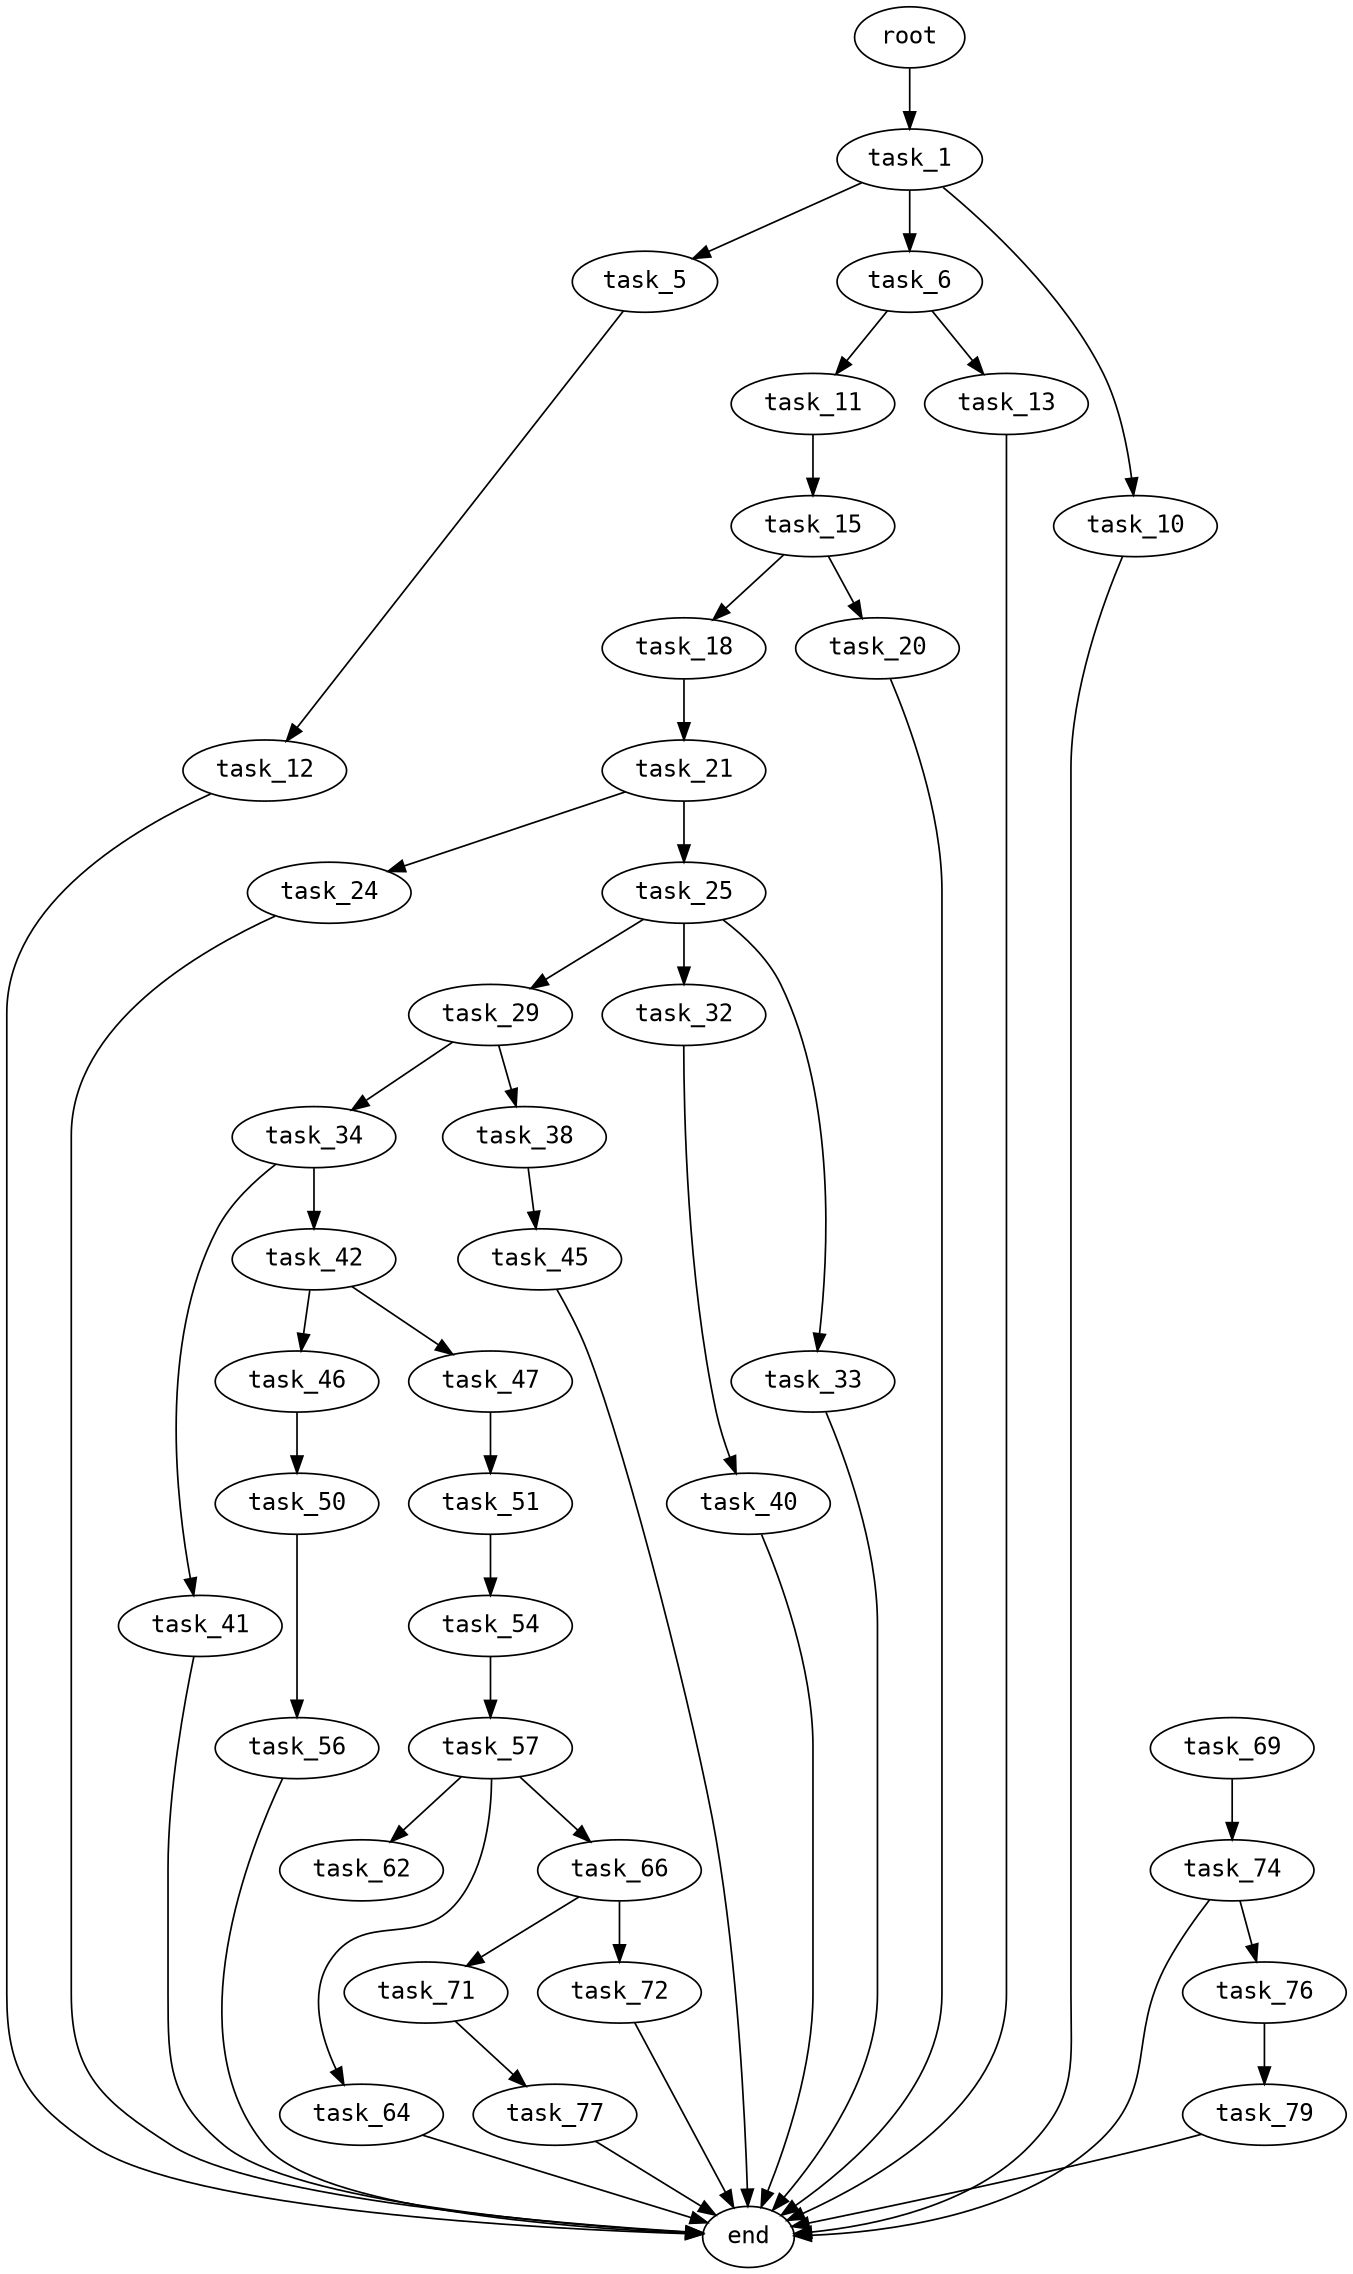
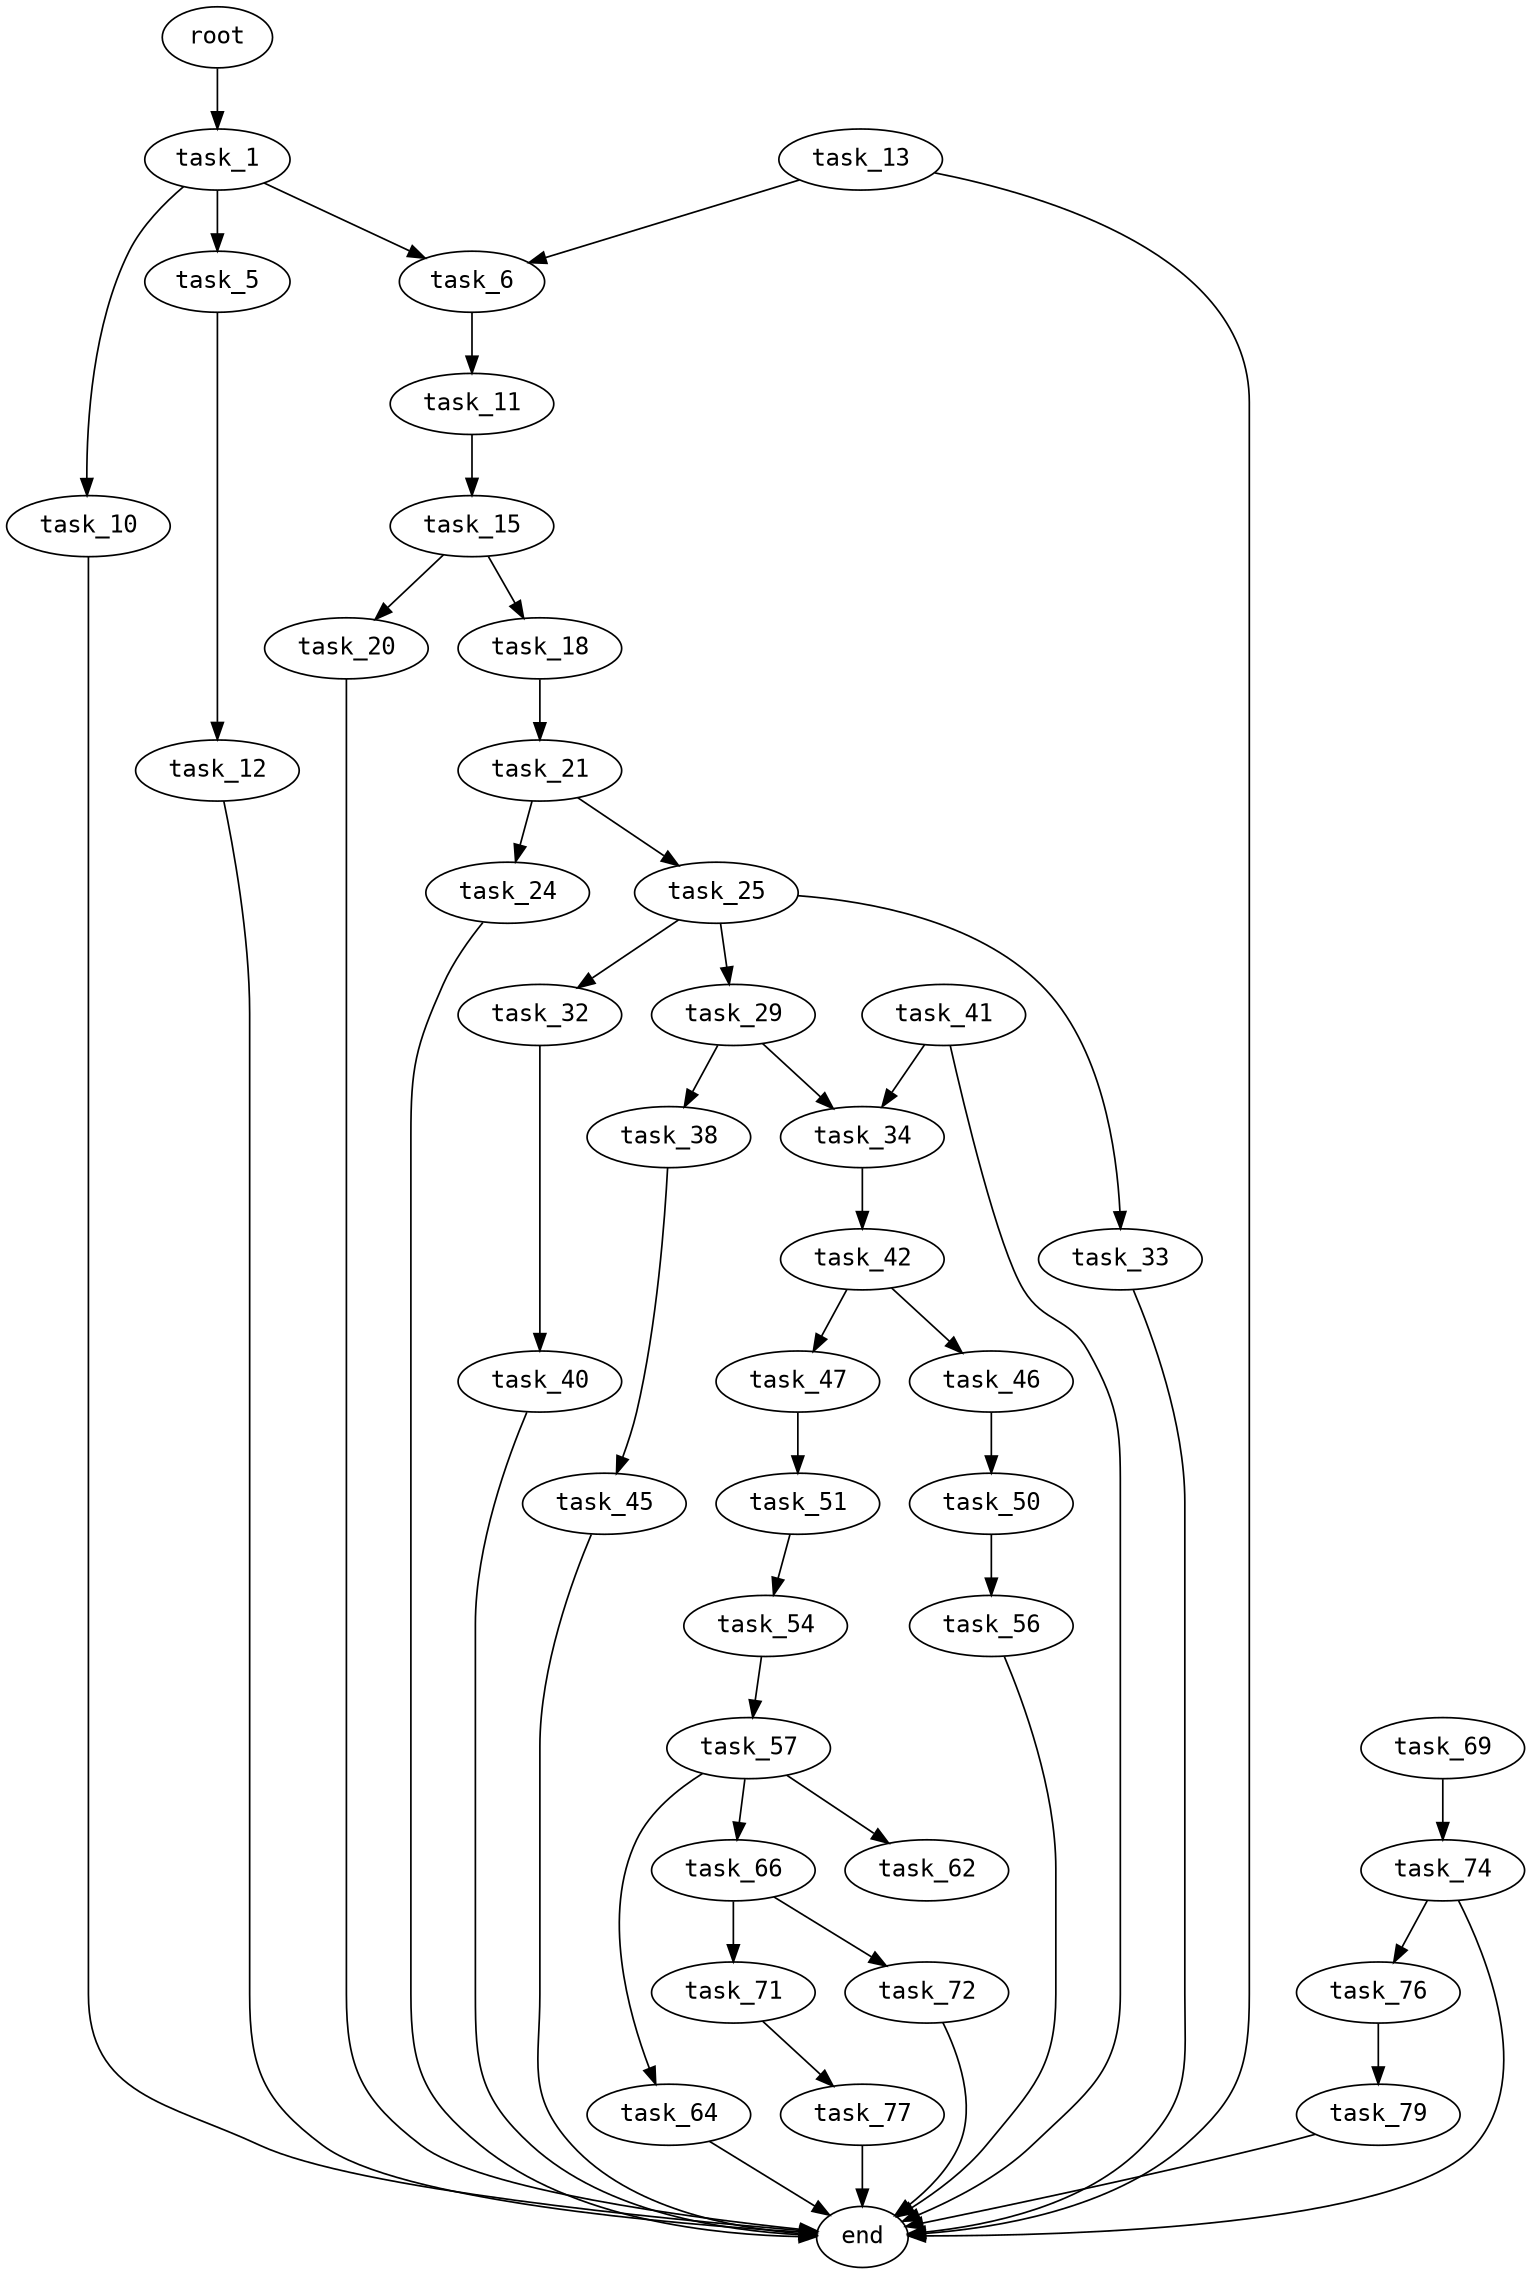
(952, 336) -> (672, 219)
(181, 1357) -> (908, 1068)
